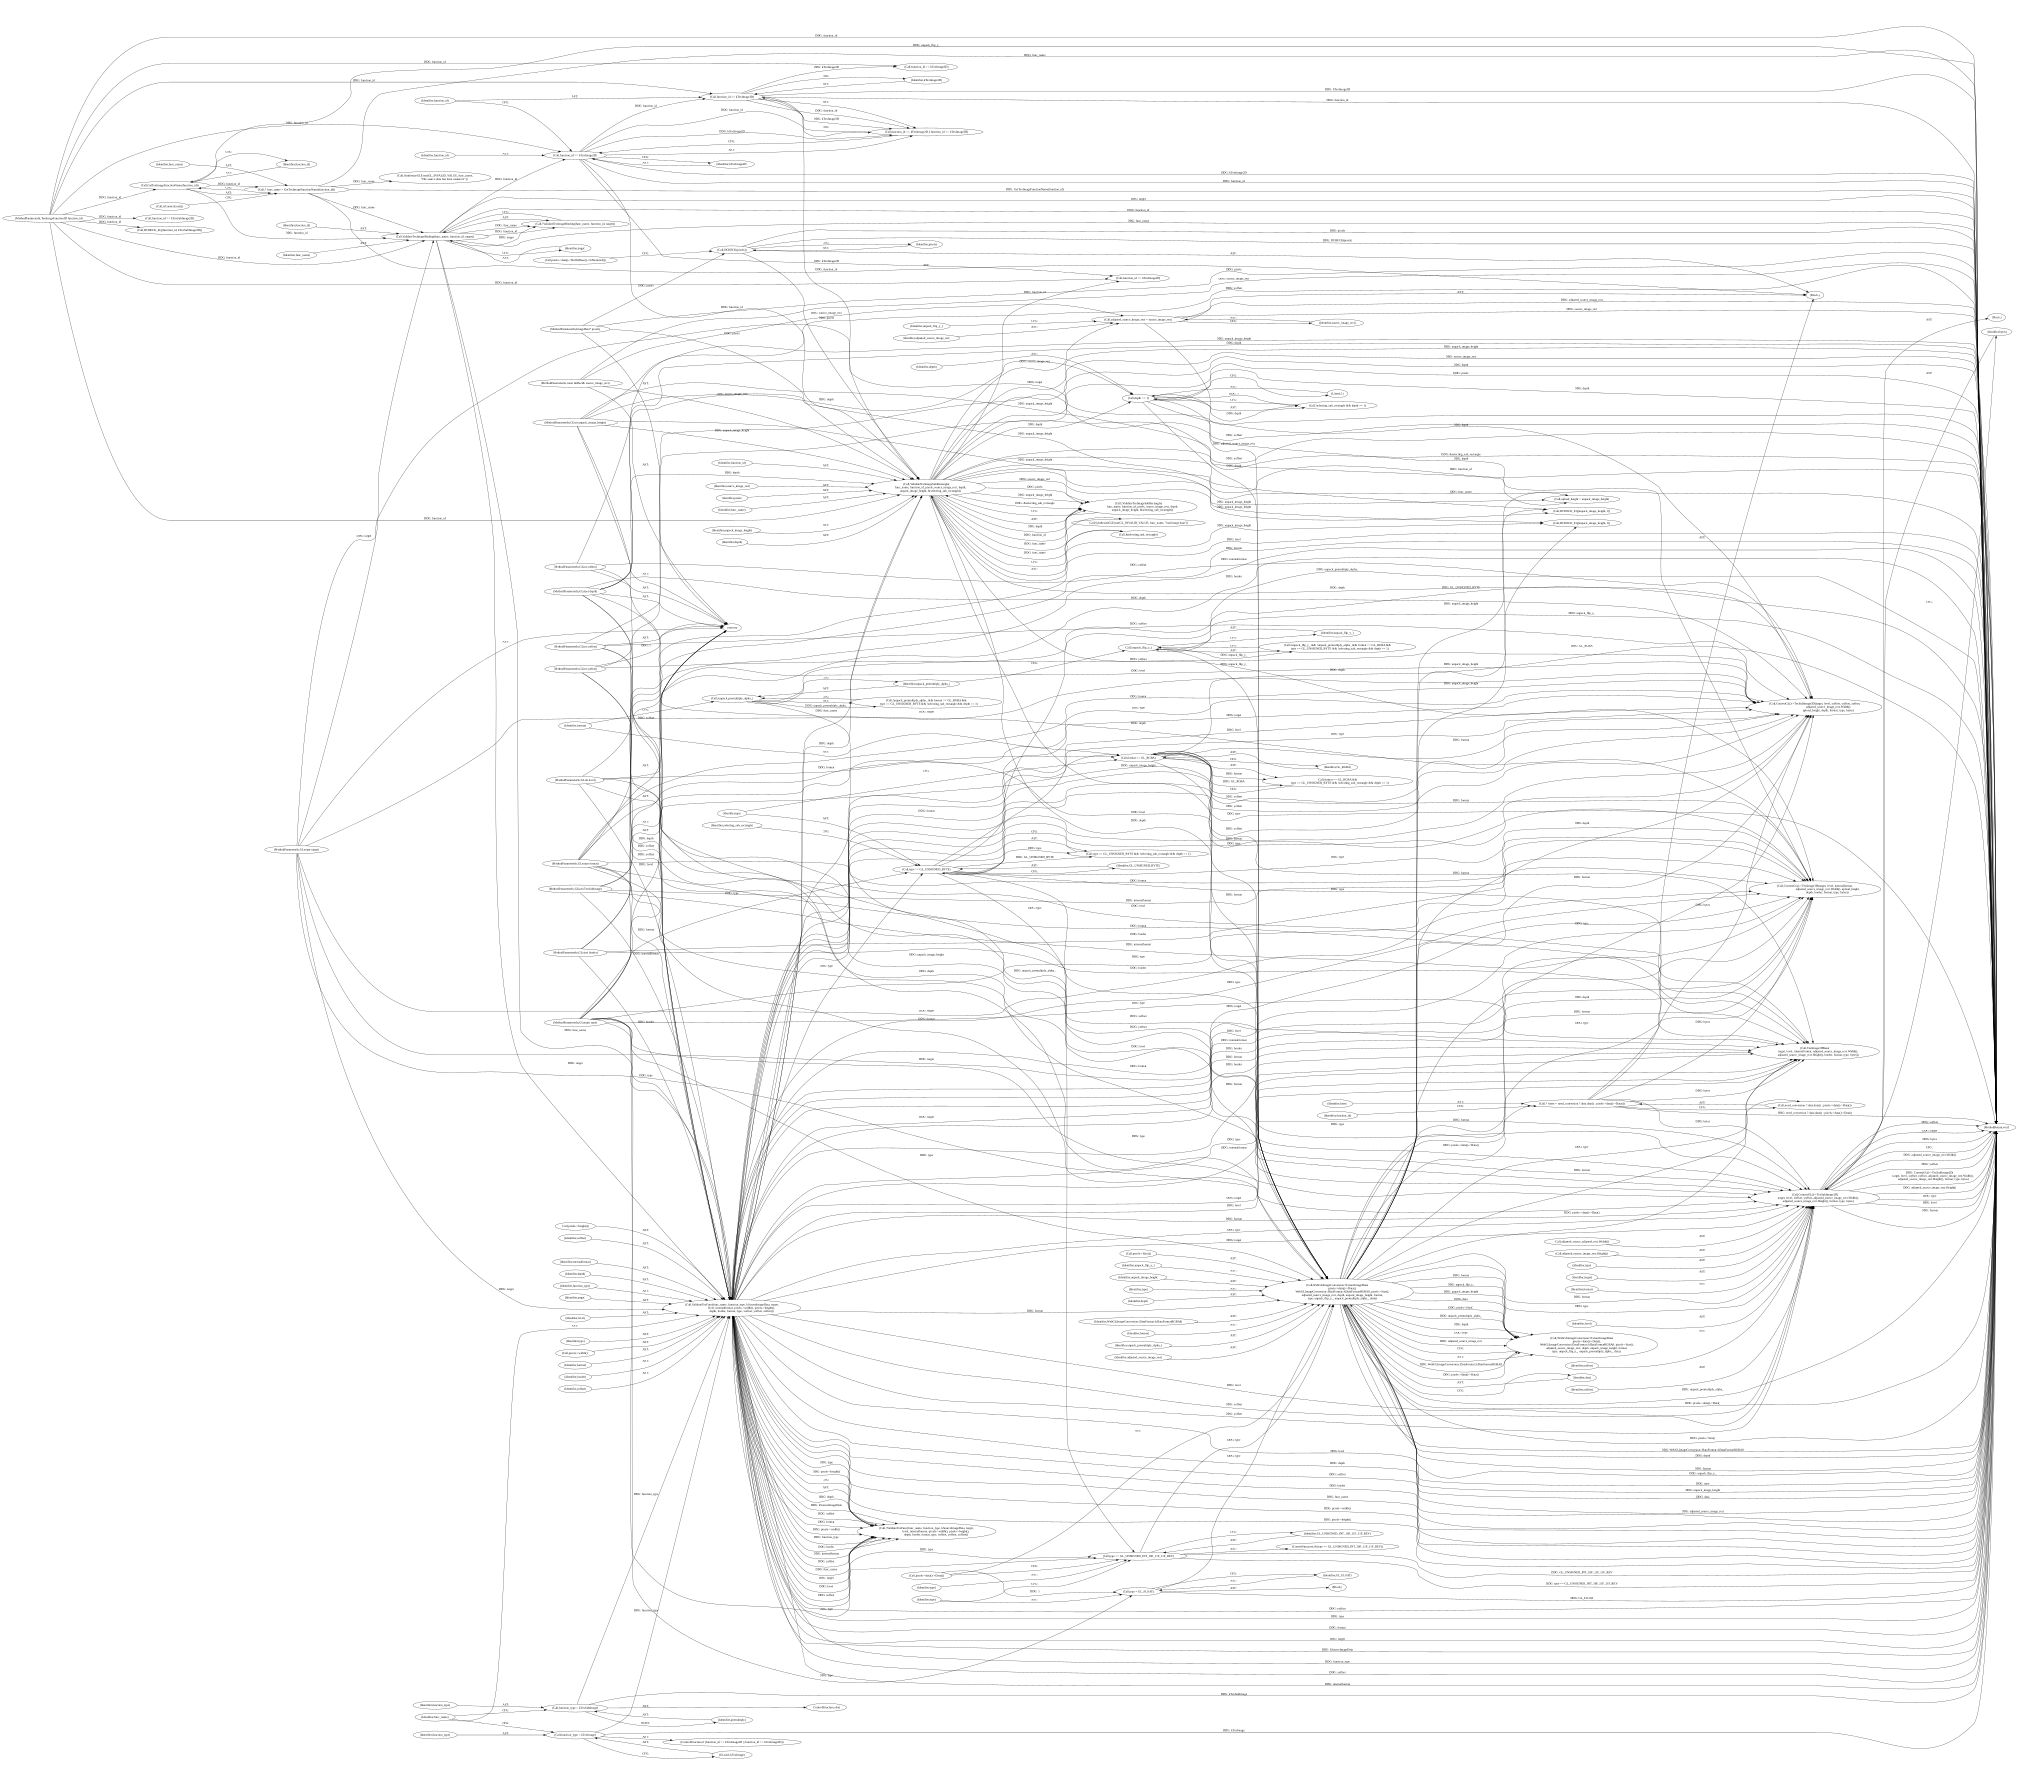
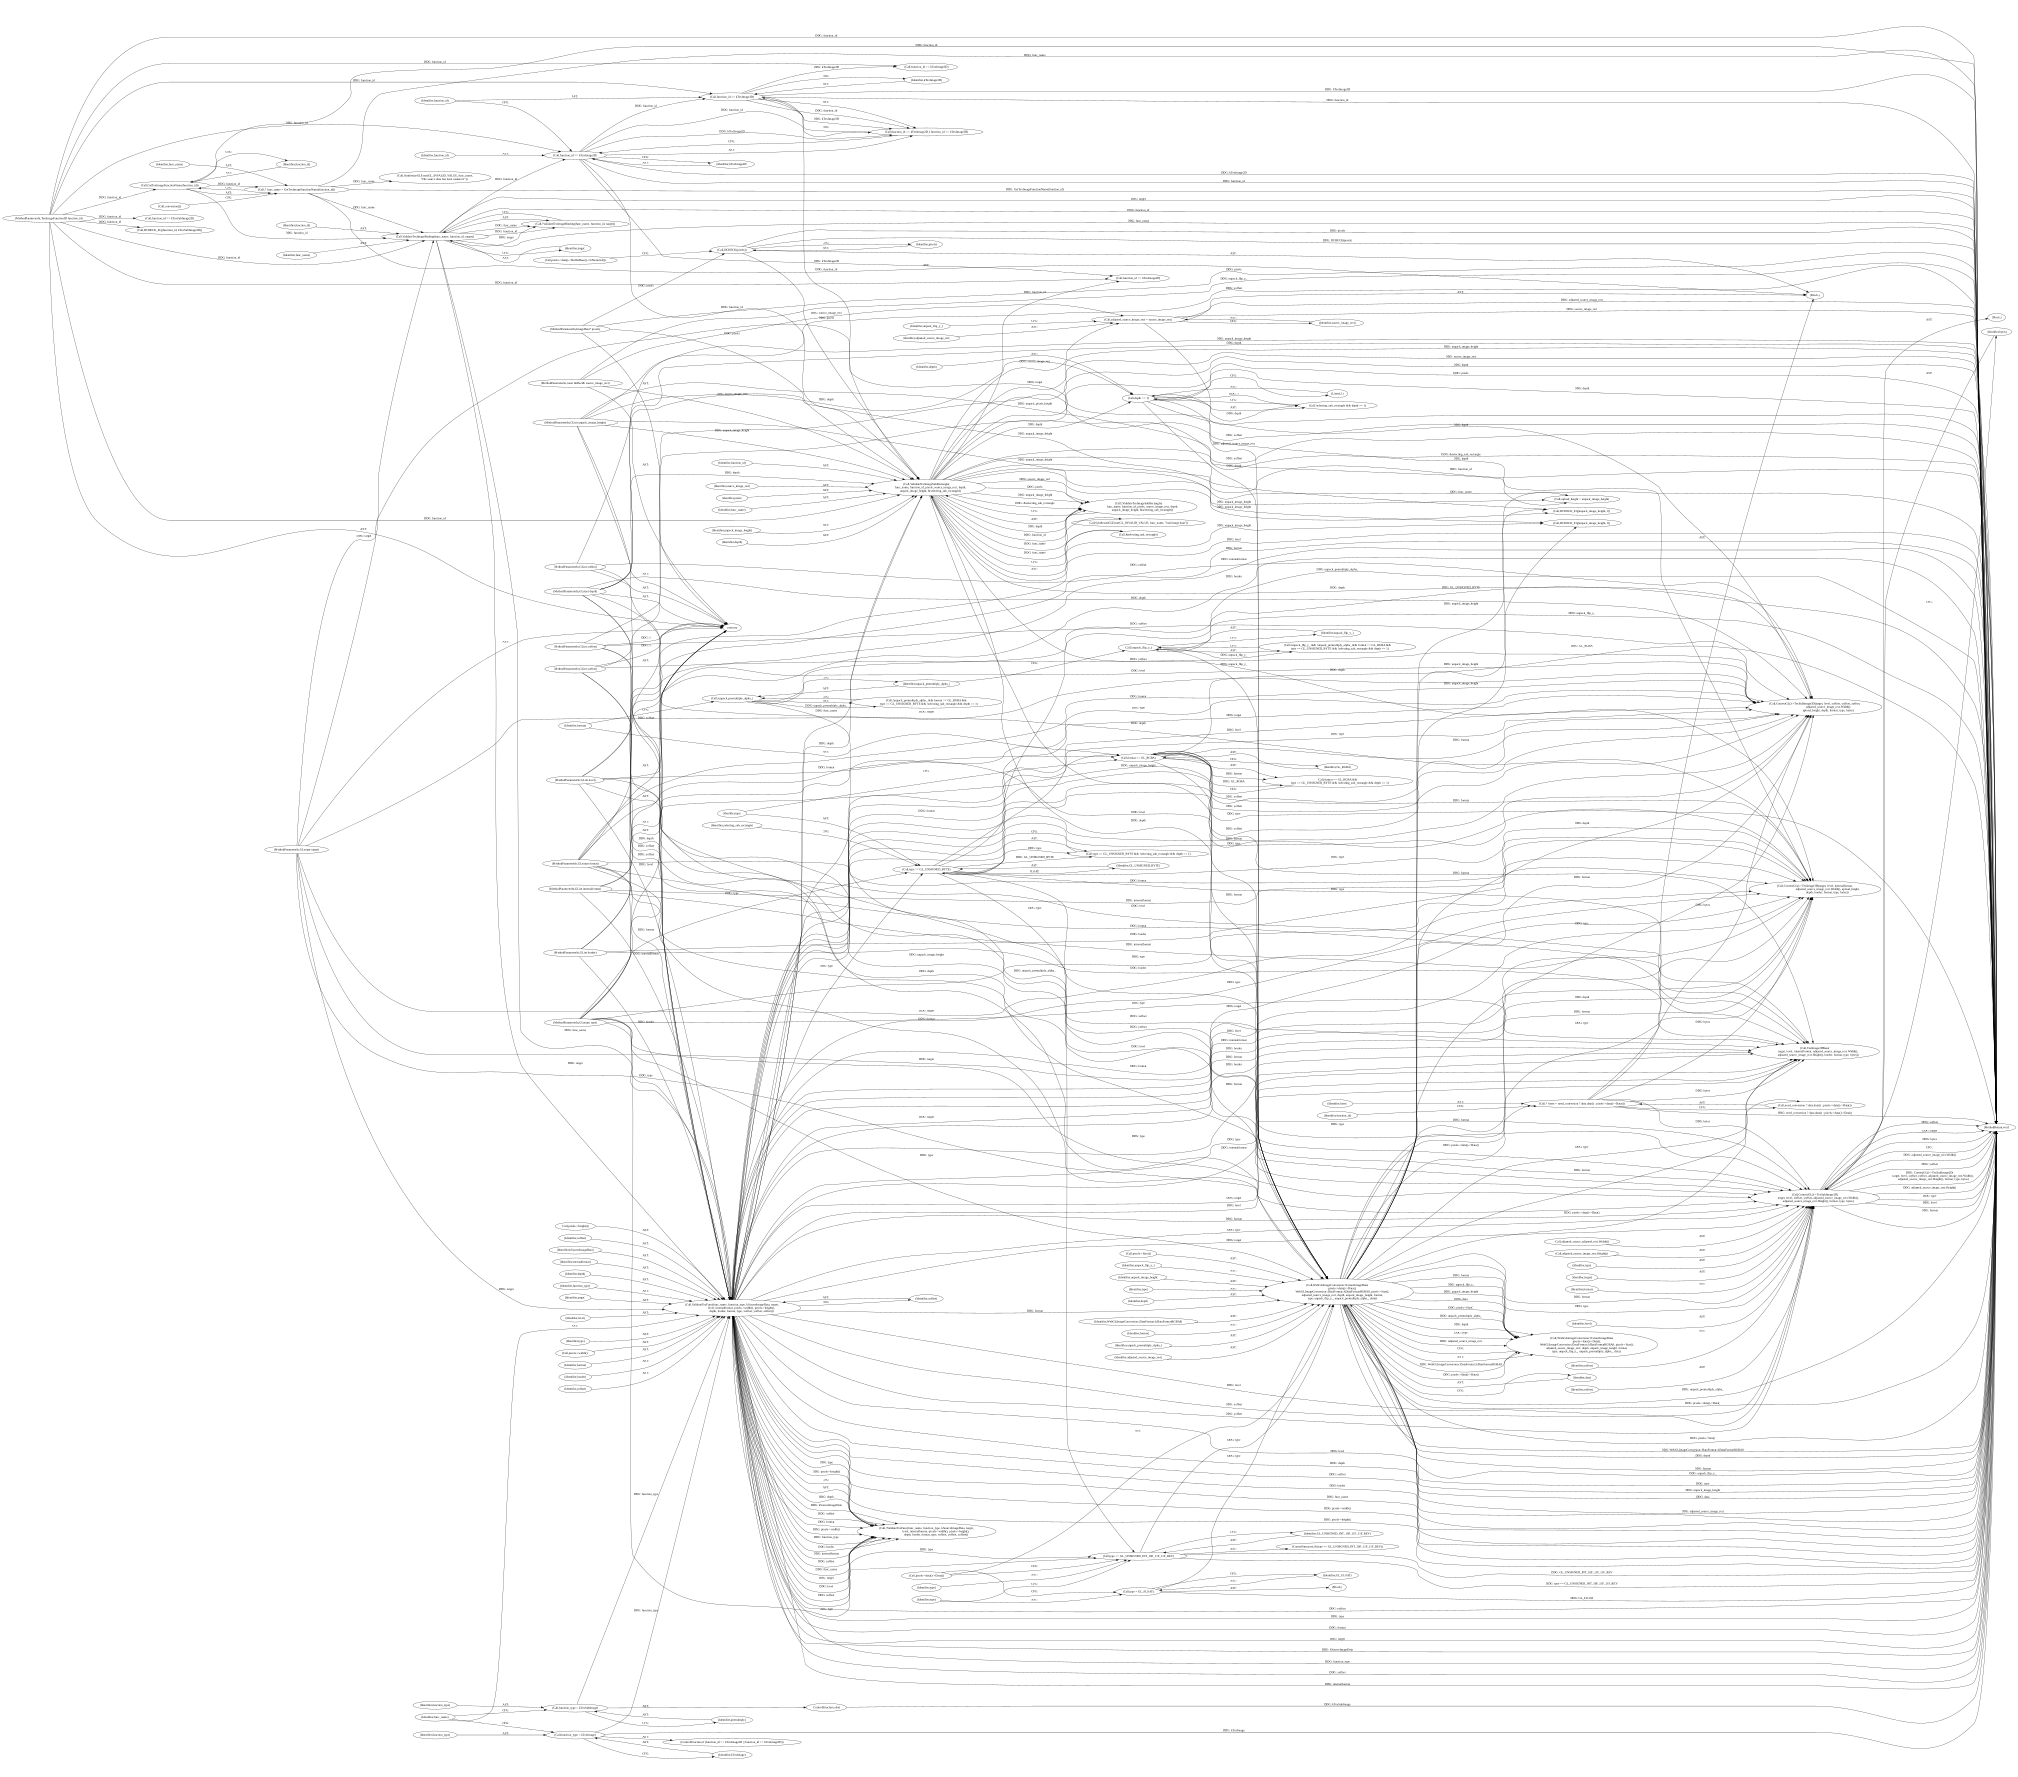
(927, 45) -> (927, 45)
(170, 206) -> (170, 206)
(1234, 279) -> (1234, 279)
(1035, 404) -> (1035, 404)
none -> (259, 540)
(646, 638) -> (646, 638)
none -> (646, 685)
(1035, 871) -> (1035, 871)
(575, 889) -> (575, 889)
(575, 953) -> (575, 953)
none -> (575, 1250)
none -> (927, 1299)
(634, 1585) -> none
(1035, 1591) -> (1035, 1591)
(1561, 1696) -> (1698, 1706)
(646, 1723) -> (646, 1723)
(732, 1755) -> (732, 1755)
